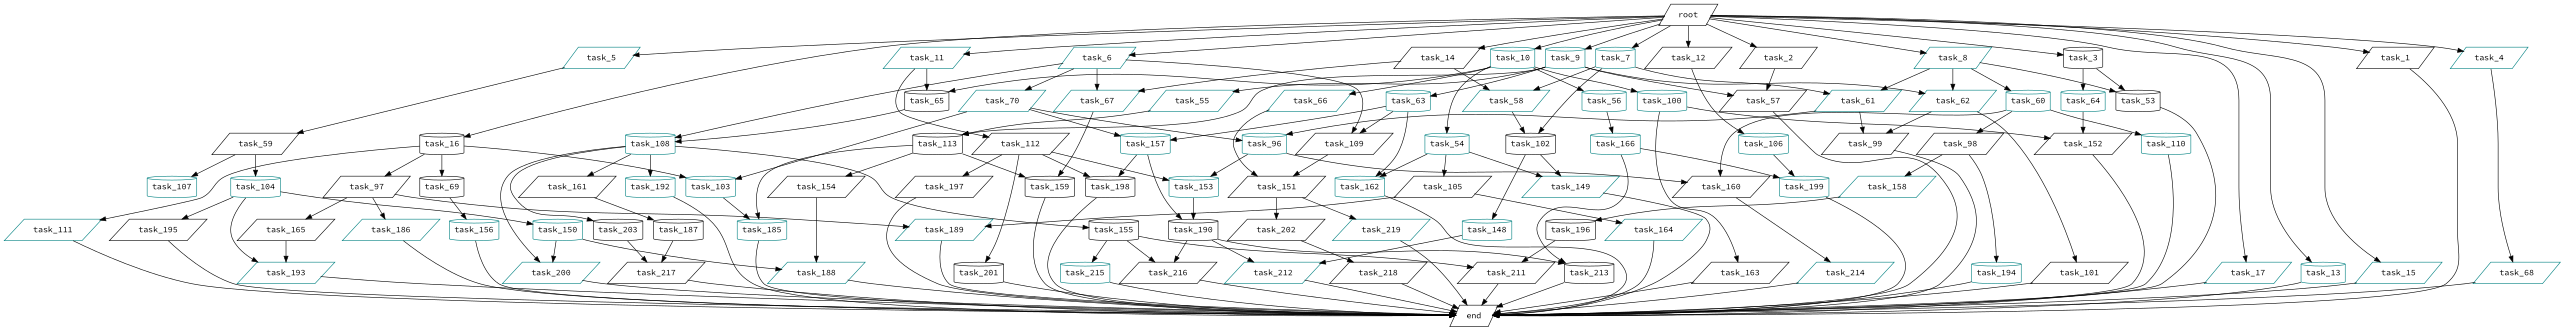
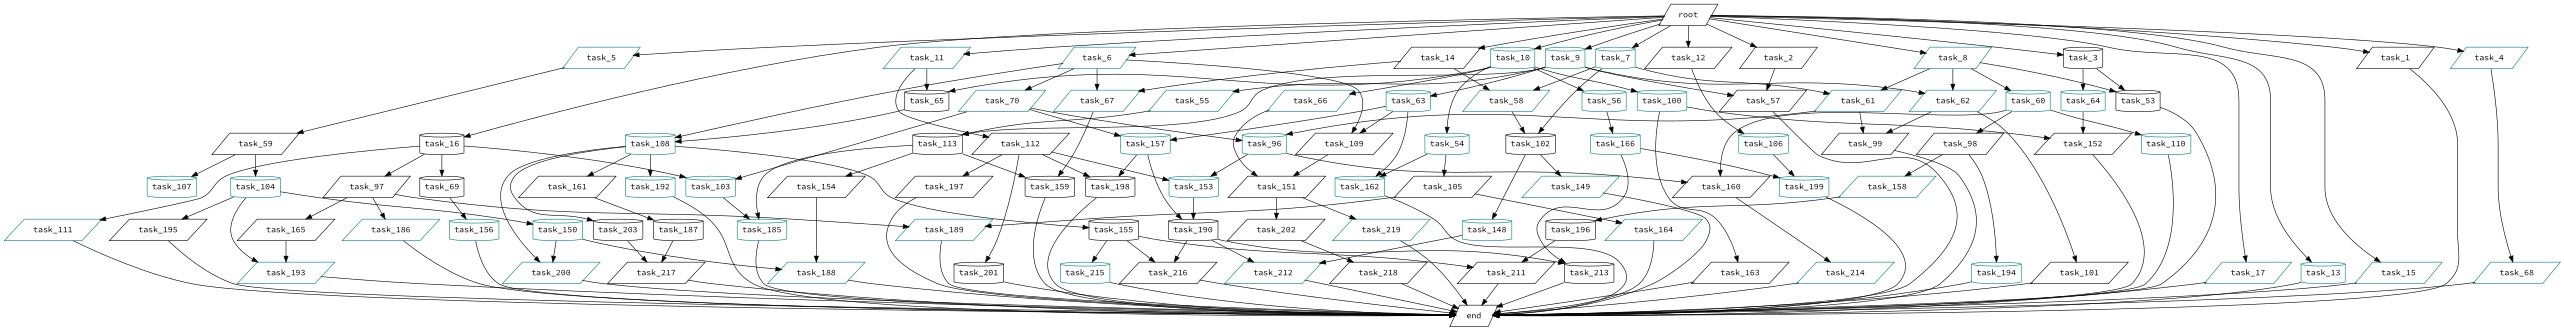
(1503, 163) -> none
